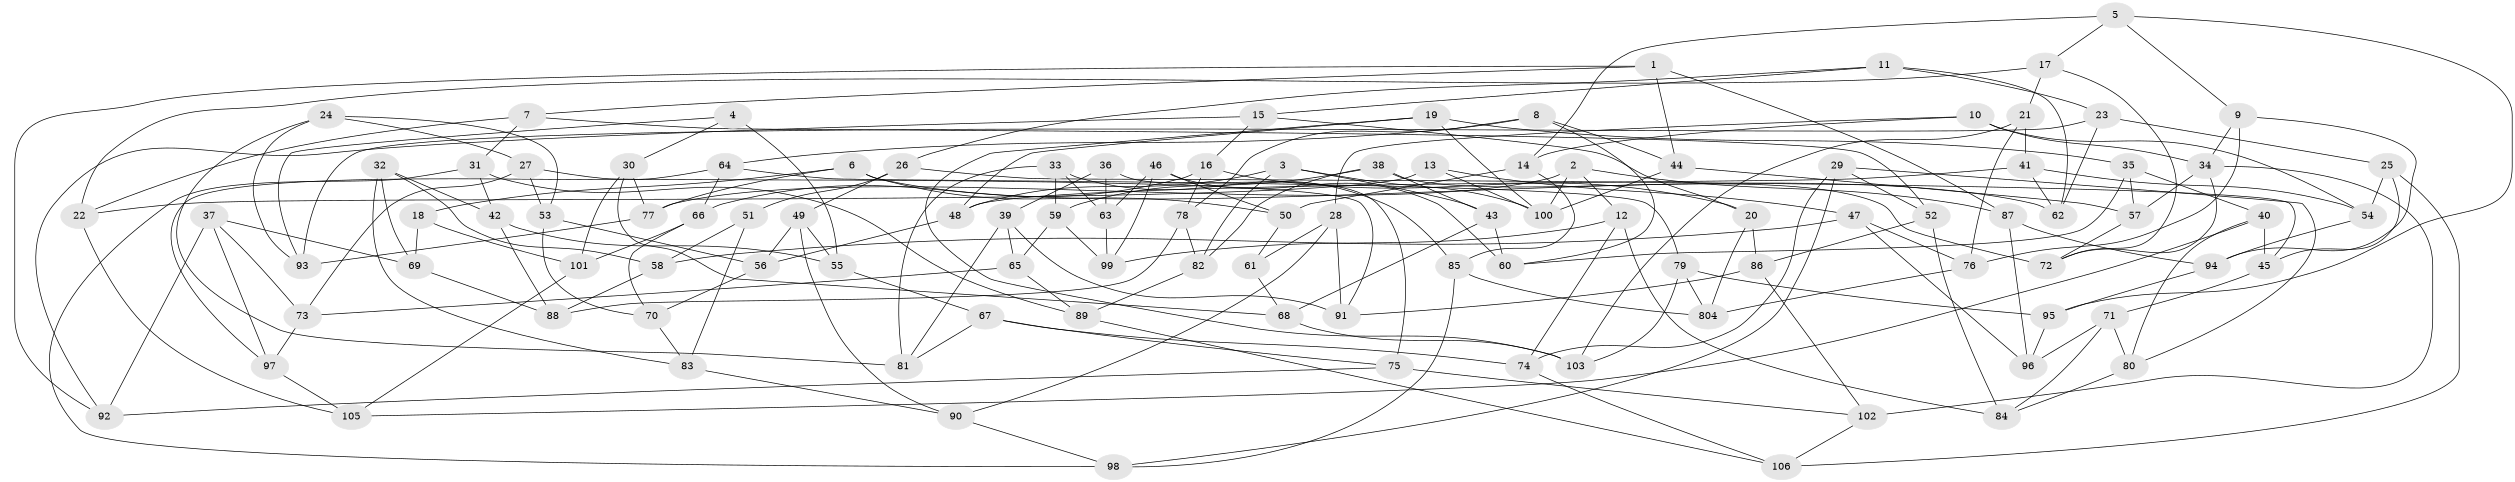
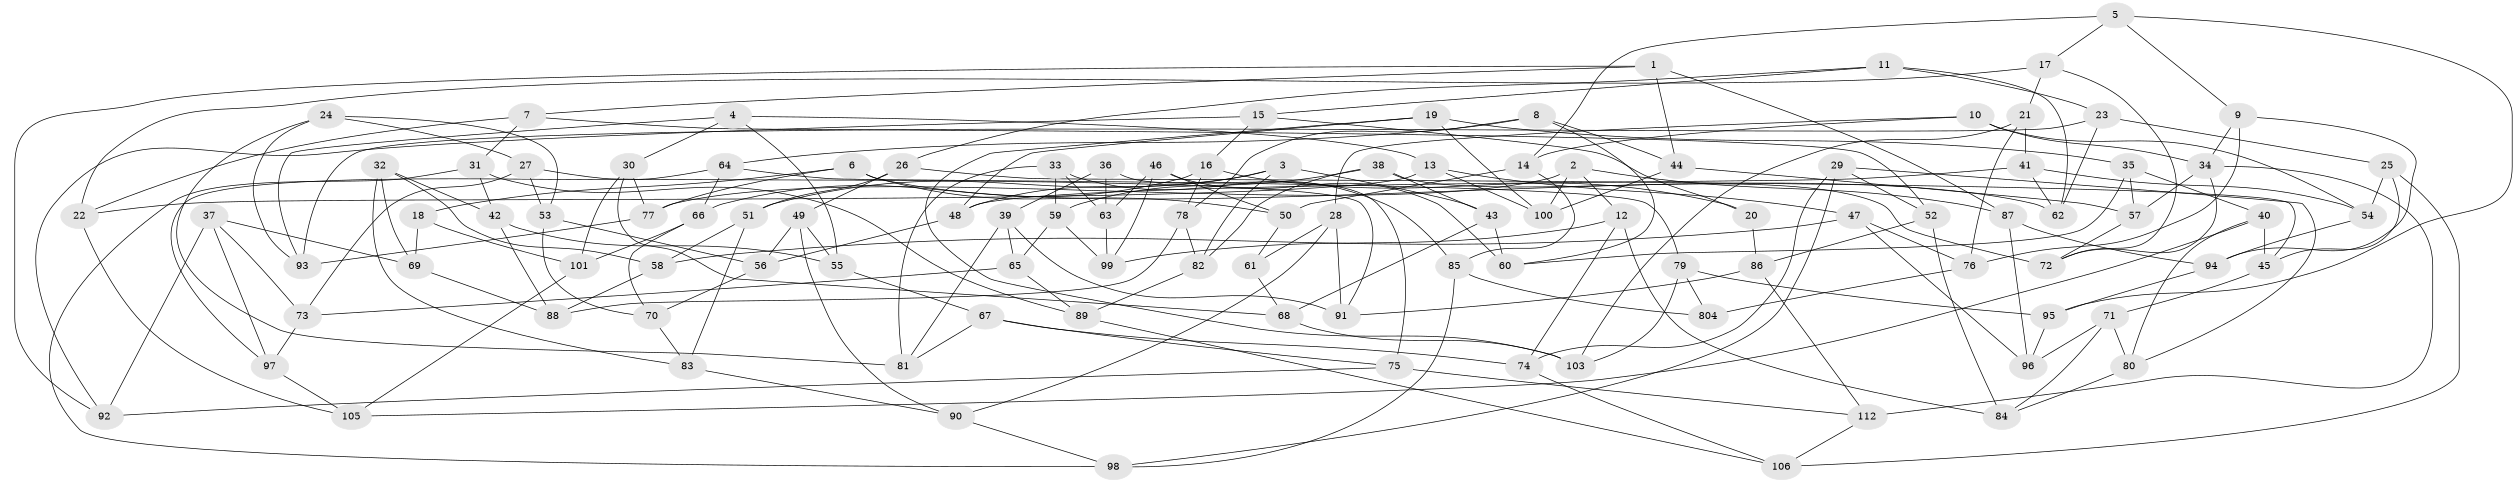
none -> (935, 120)
(1416, 186) -> (1014, 184)
(1727, 265) -> none
(1867, 417) -> (1867, 417)
